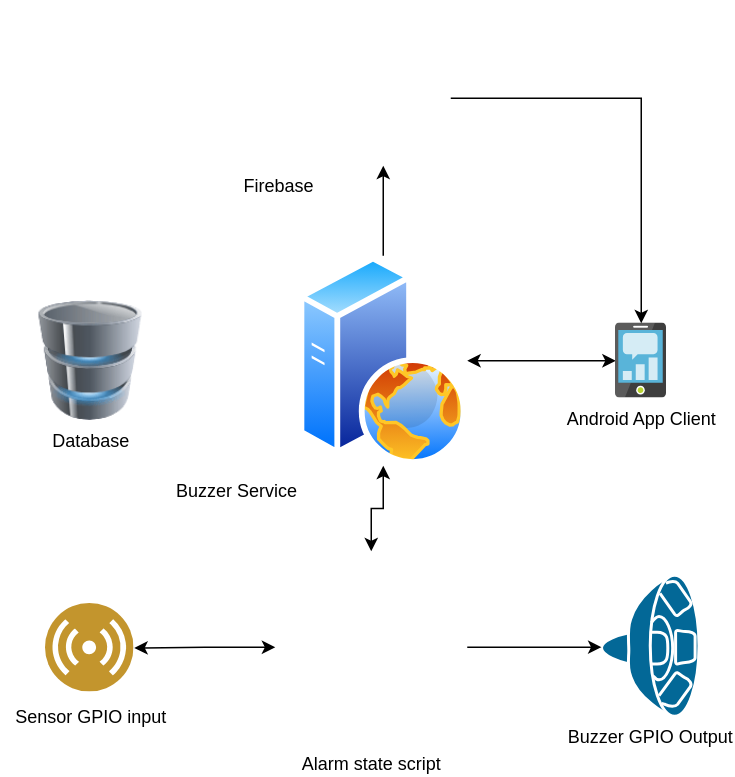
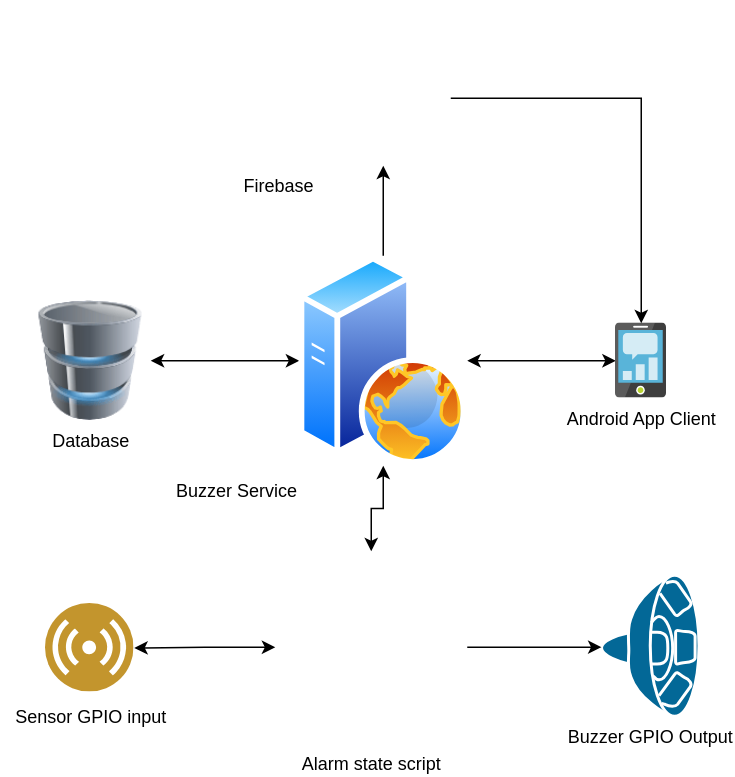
none -> (226, 361)
